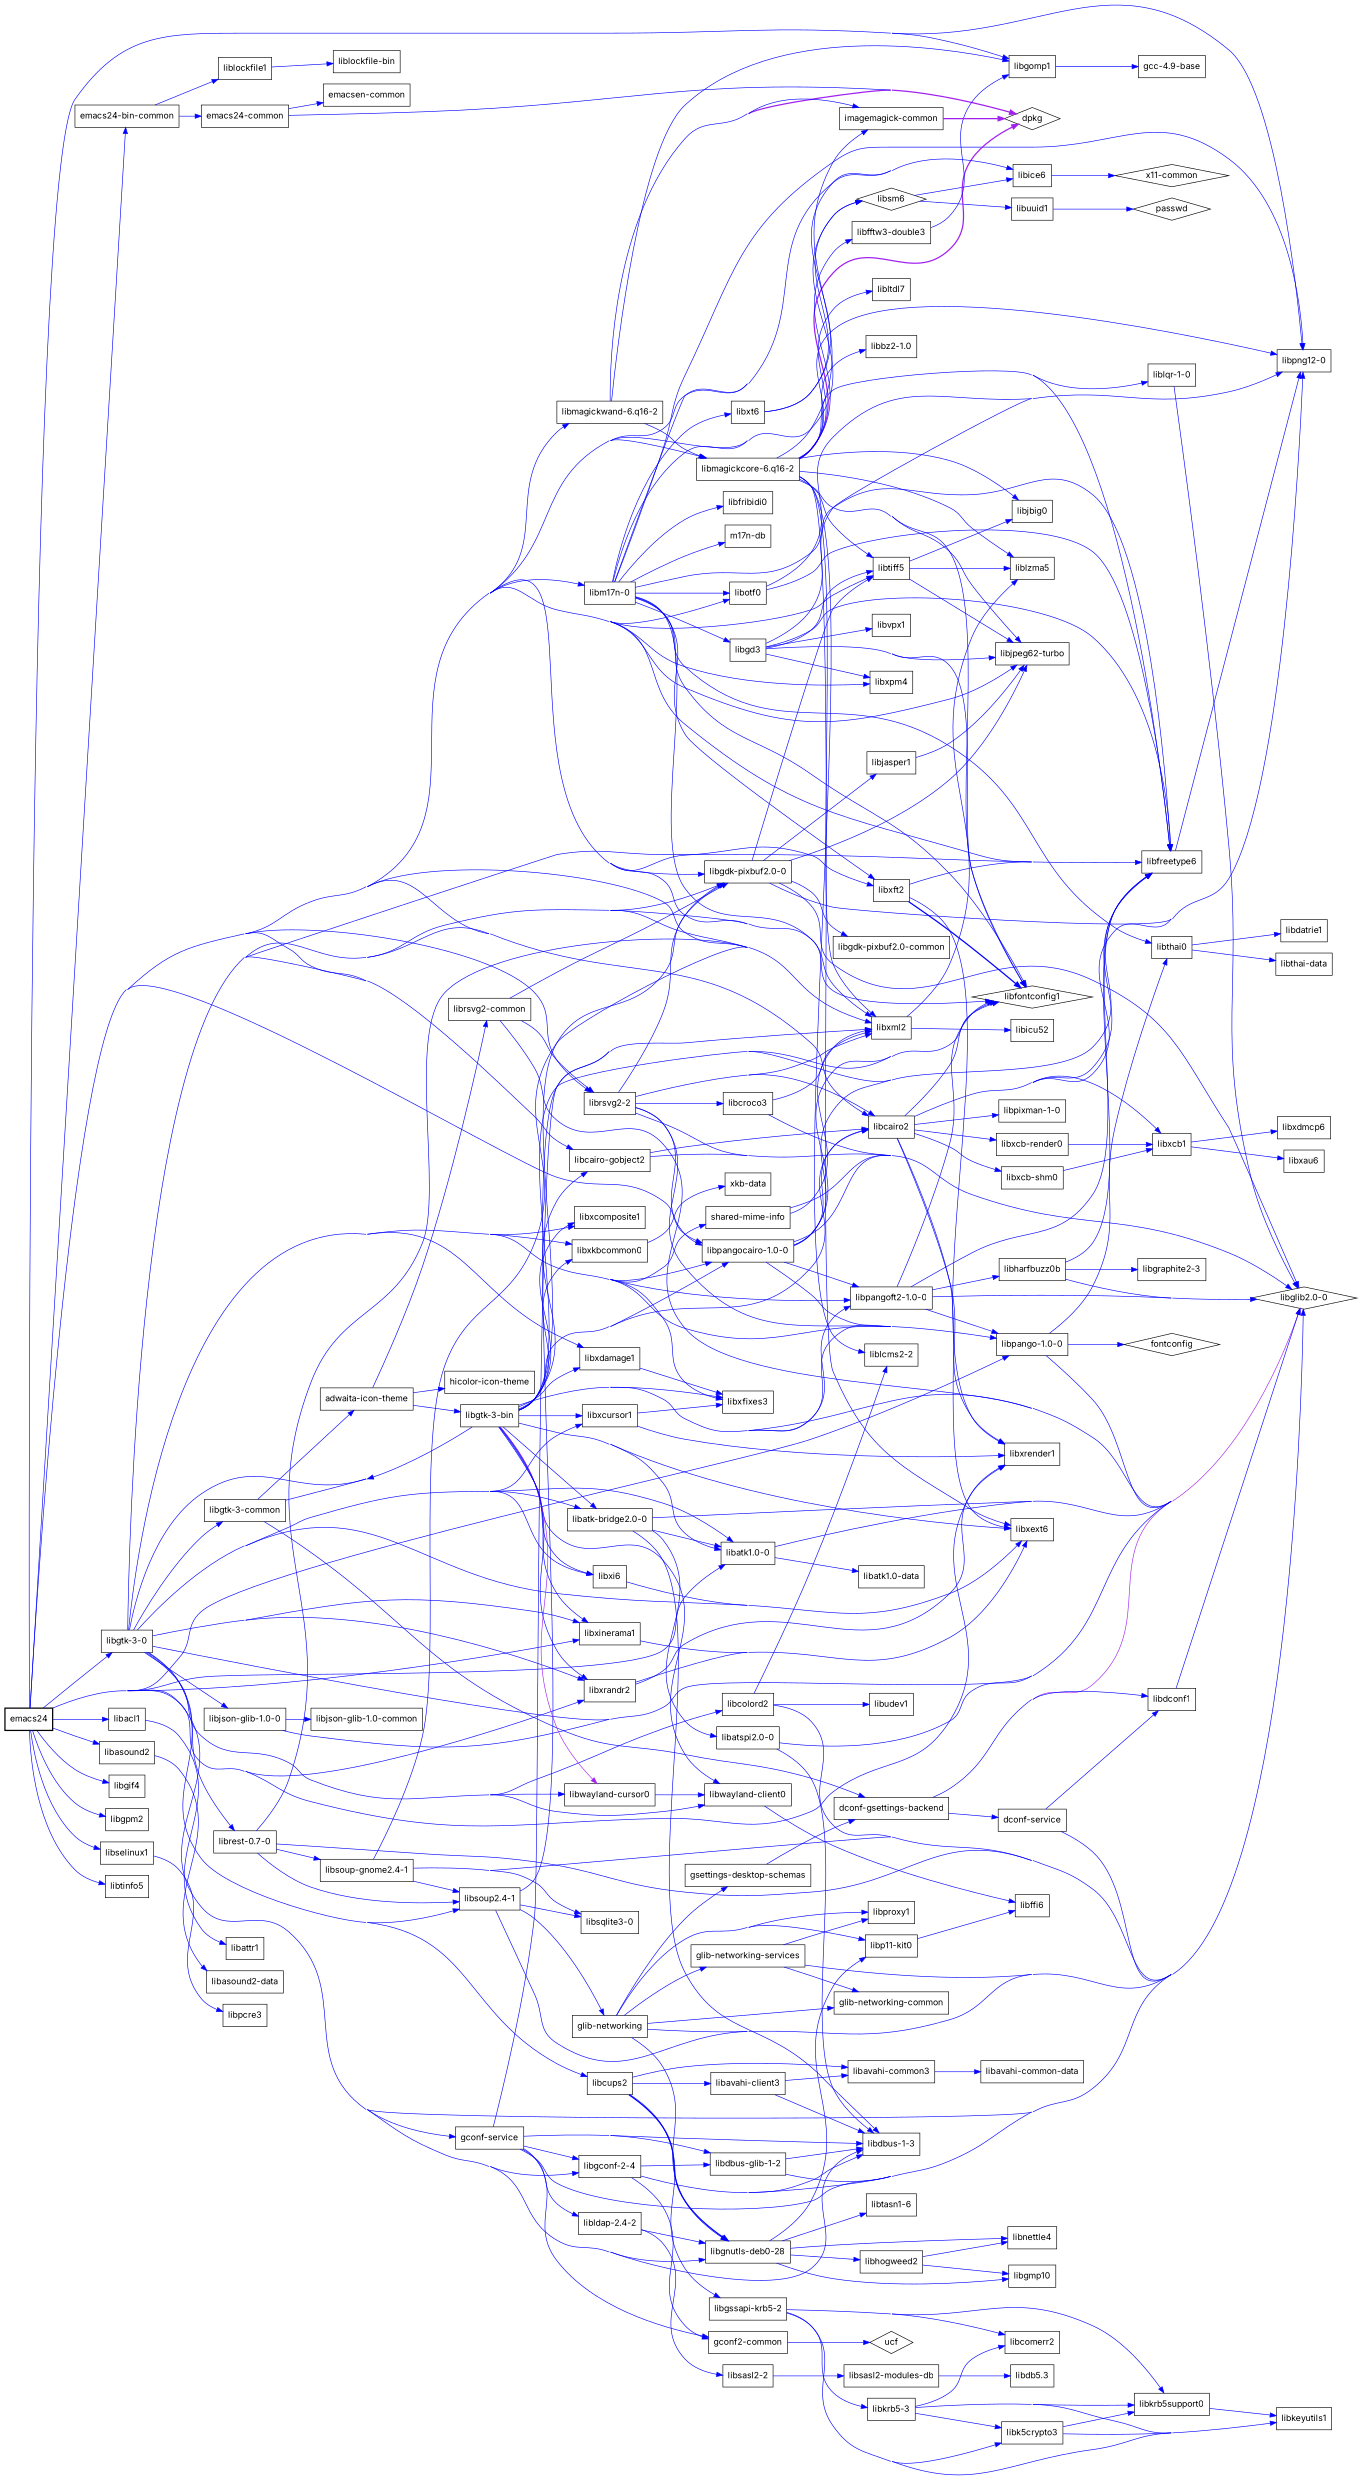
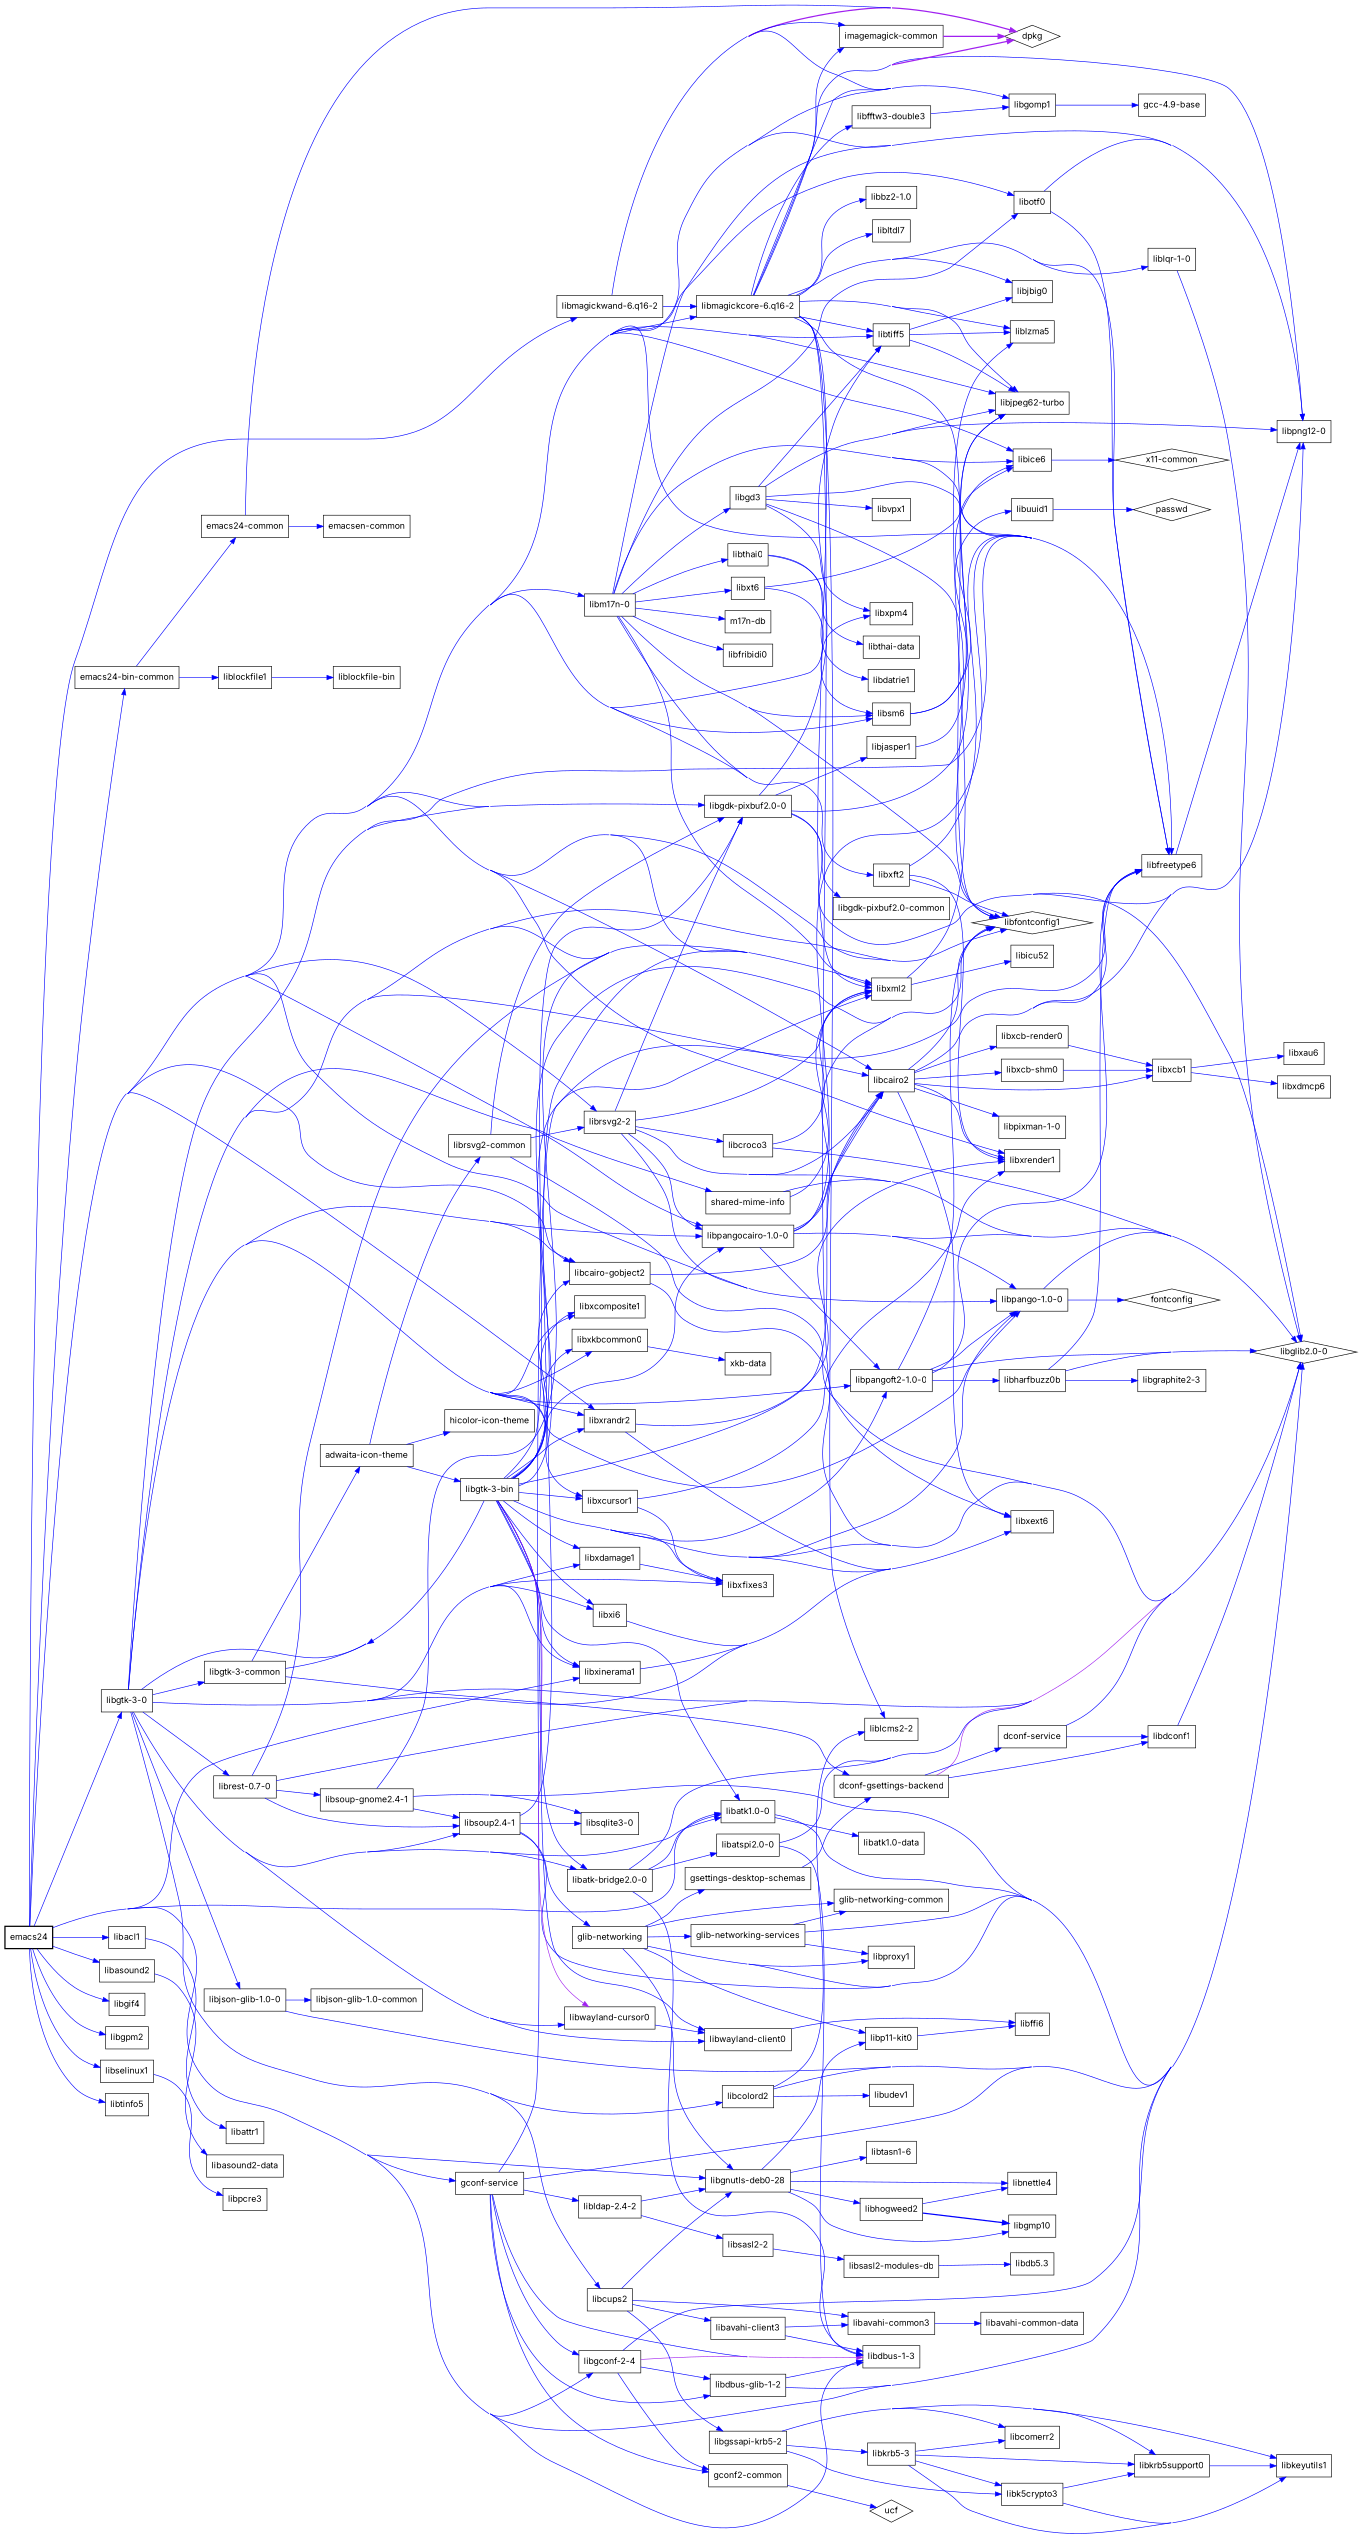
none -> (820, 132)
(891, 199) -> (891, 714)
(963, 941) -> (961, 897)
(1114, 1135) -> none
(674, 2167) -> (672, 2240)
(805, 2183) -> (694, 2357)
(963, 2269) -> (963, 2218)
